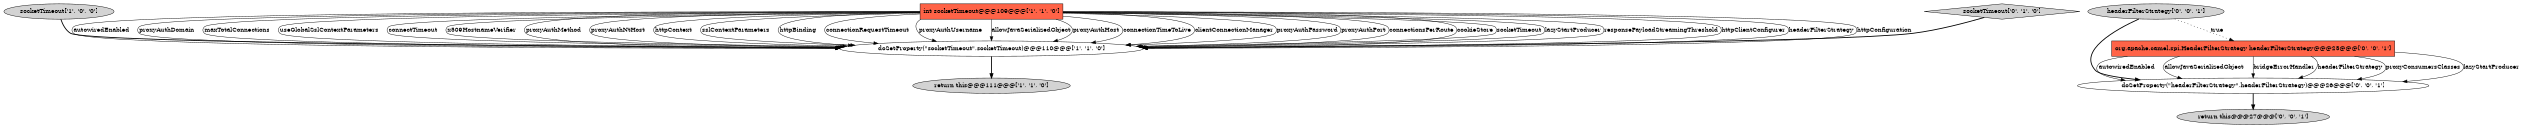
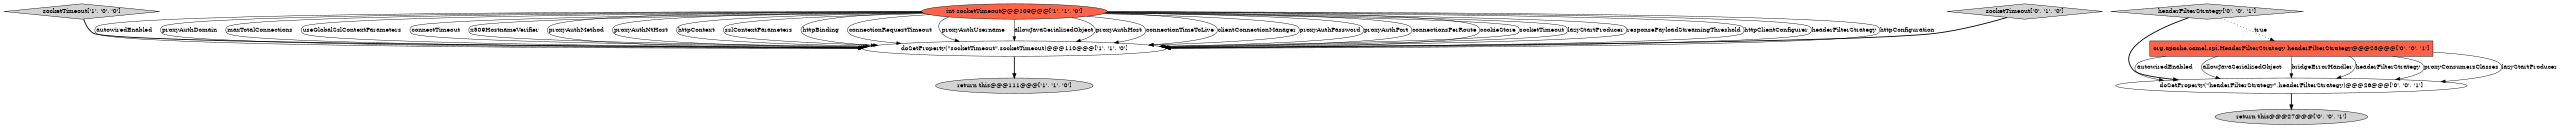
(59, 12) -> (82, 12)
(991, 12) -> (1014, 12)
(2156, 12) -> (2207, 12)
